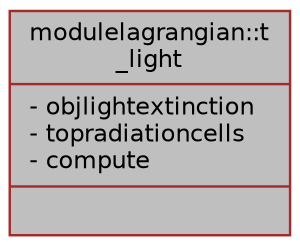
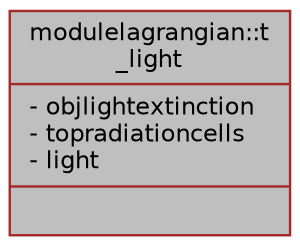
(90, 161) -> (65, 161)
